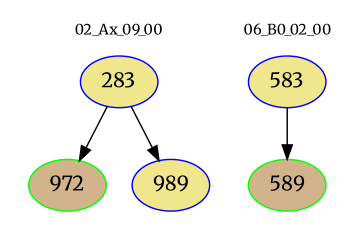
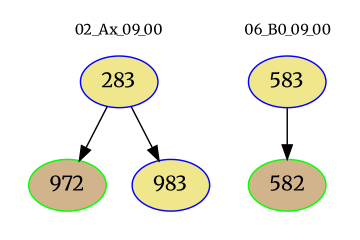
(288, 31) -> (288, 31)
(171, 185) -> (171, 185)
(287, 185) -> (287, 185)
